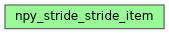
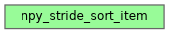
(85, 17) -> (85, 17)
